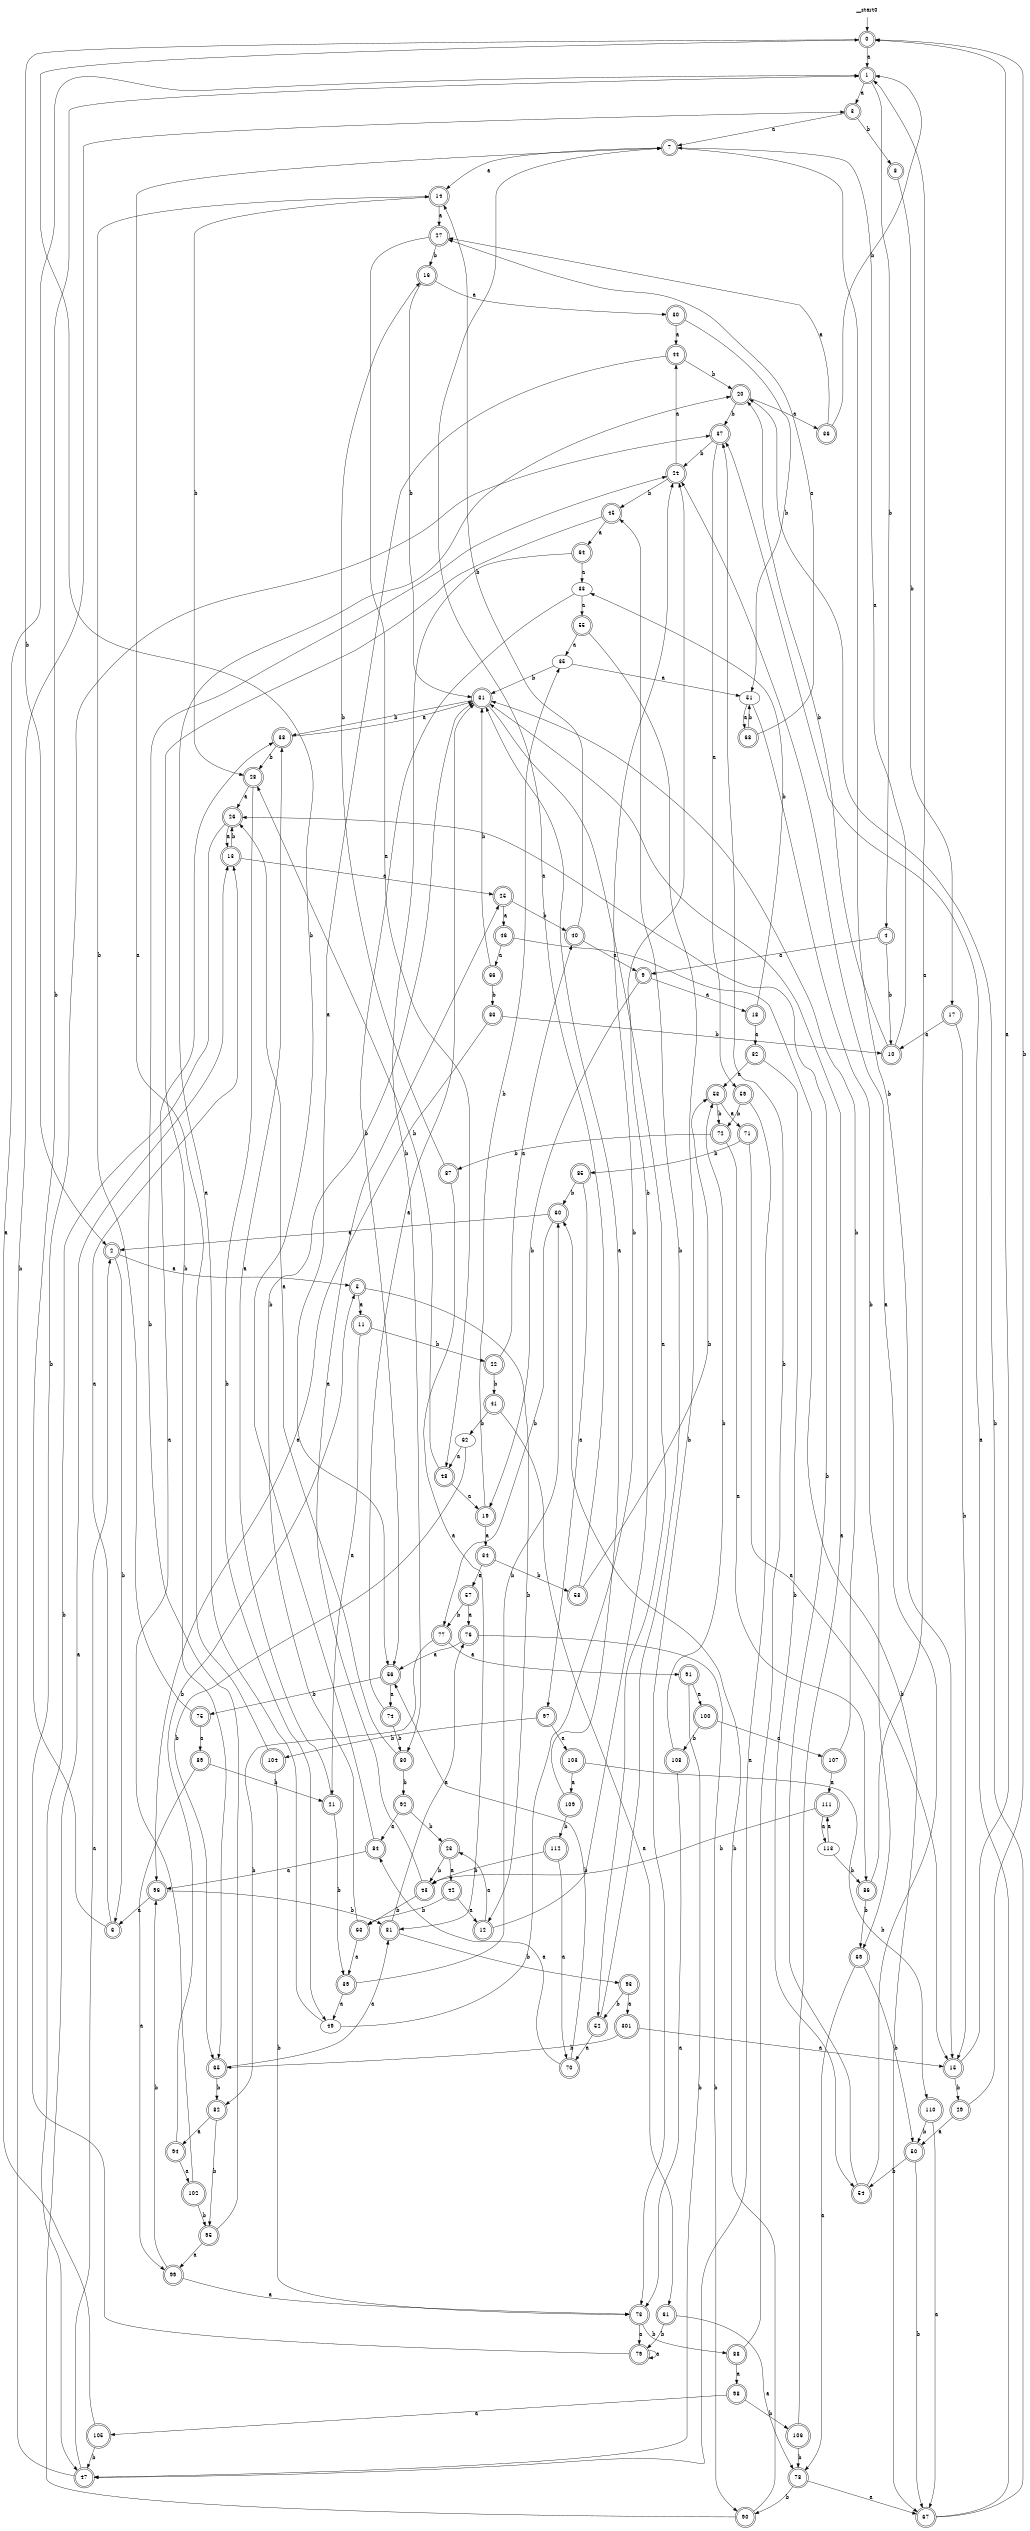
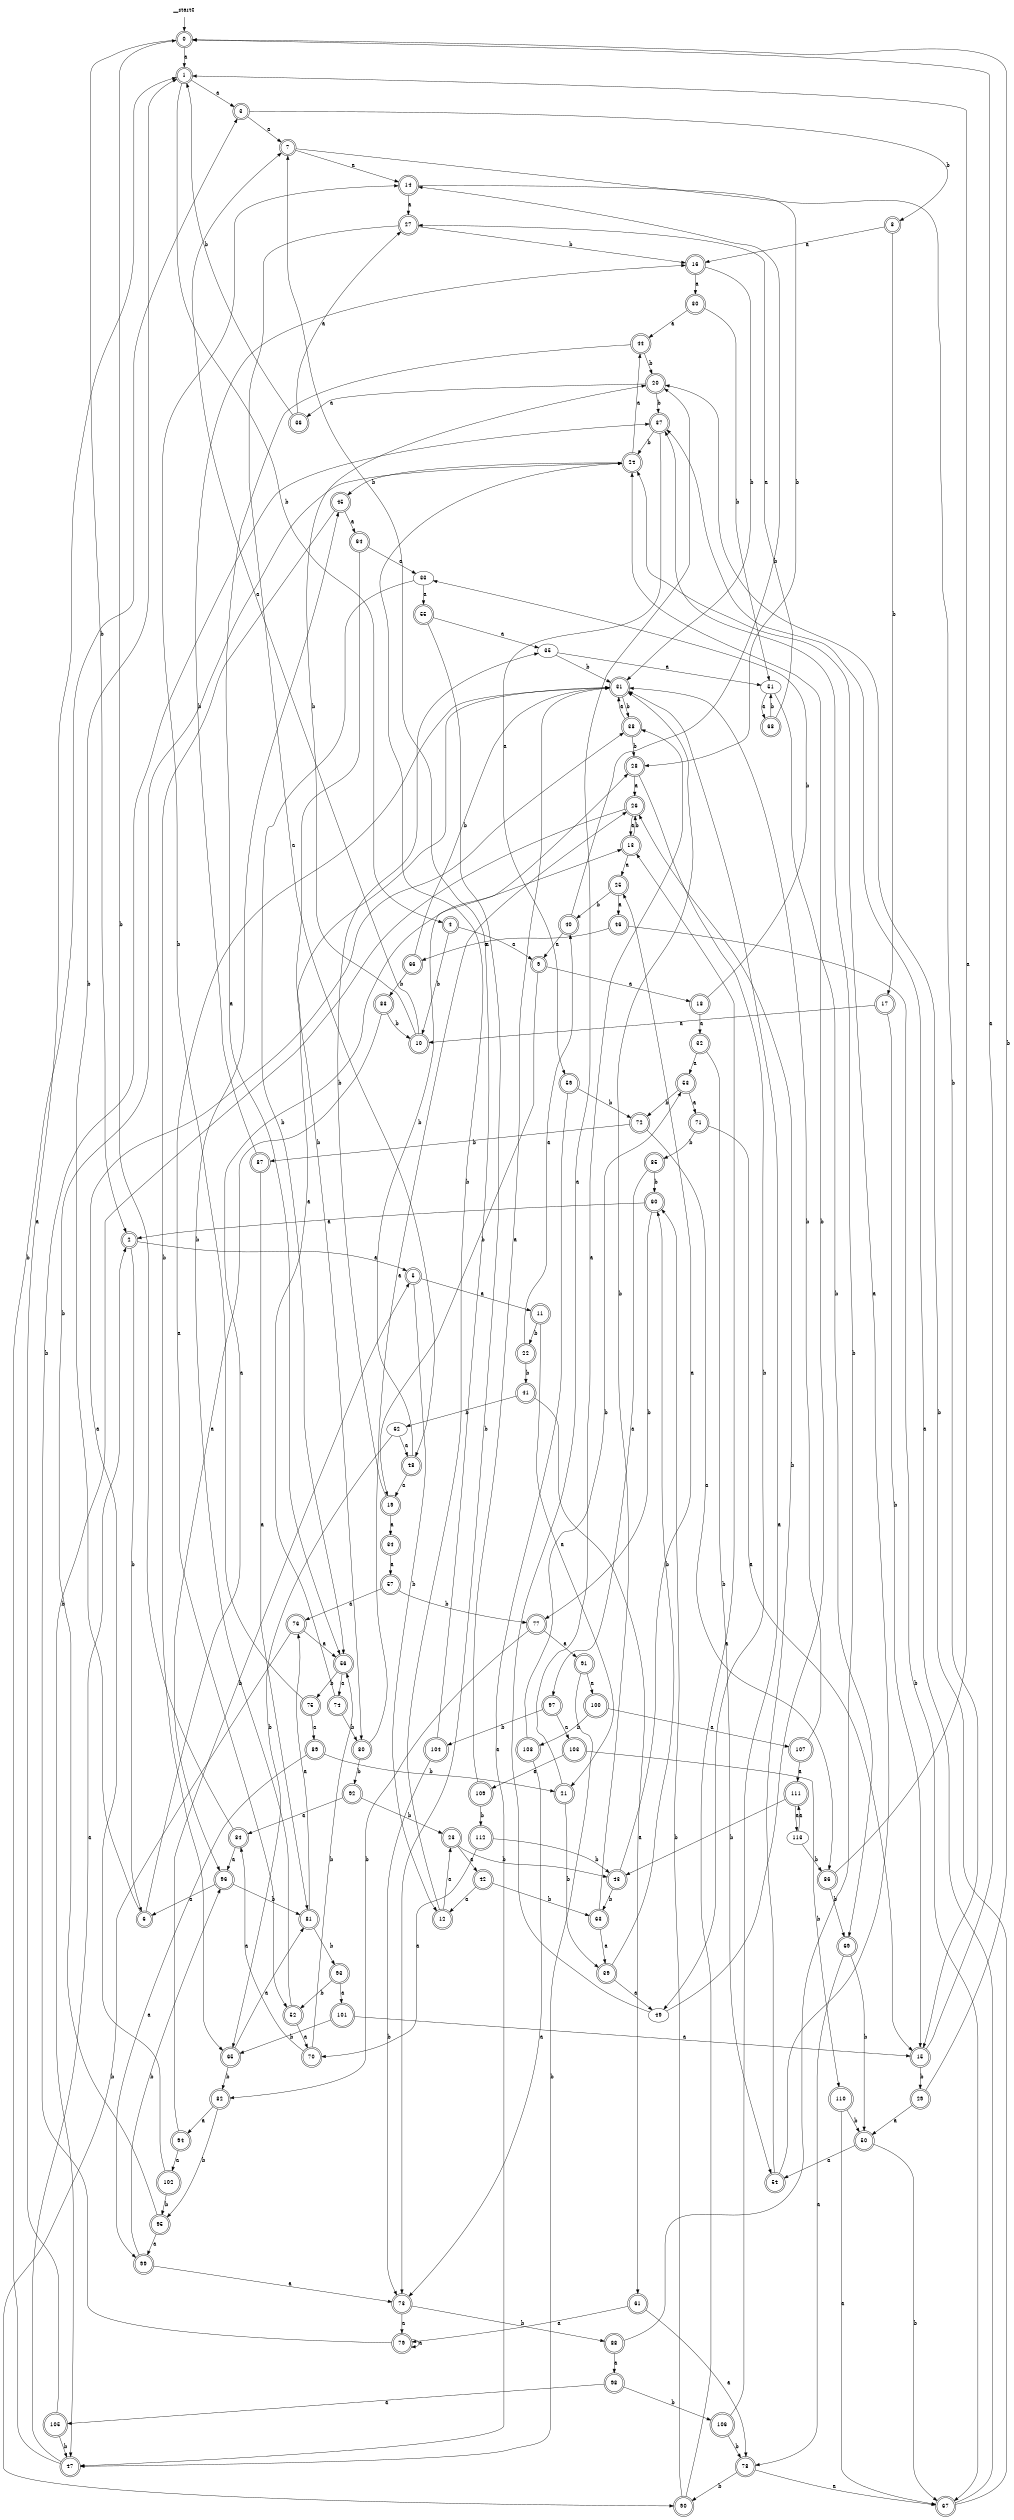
none -> (801, 243)
(577, 1596) -> none
(627, 2026) -> (342, 2015)
(894, 2172) -> (829, 2161)
(663, 2335) -> (559, 2324)
